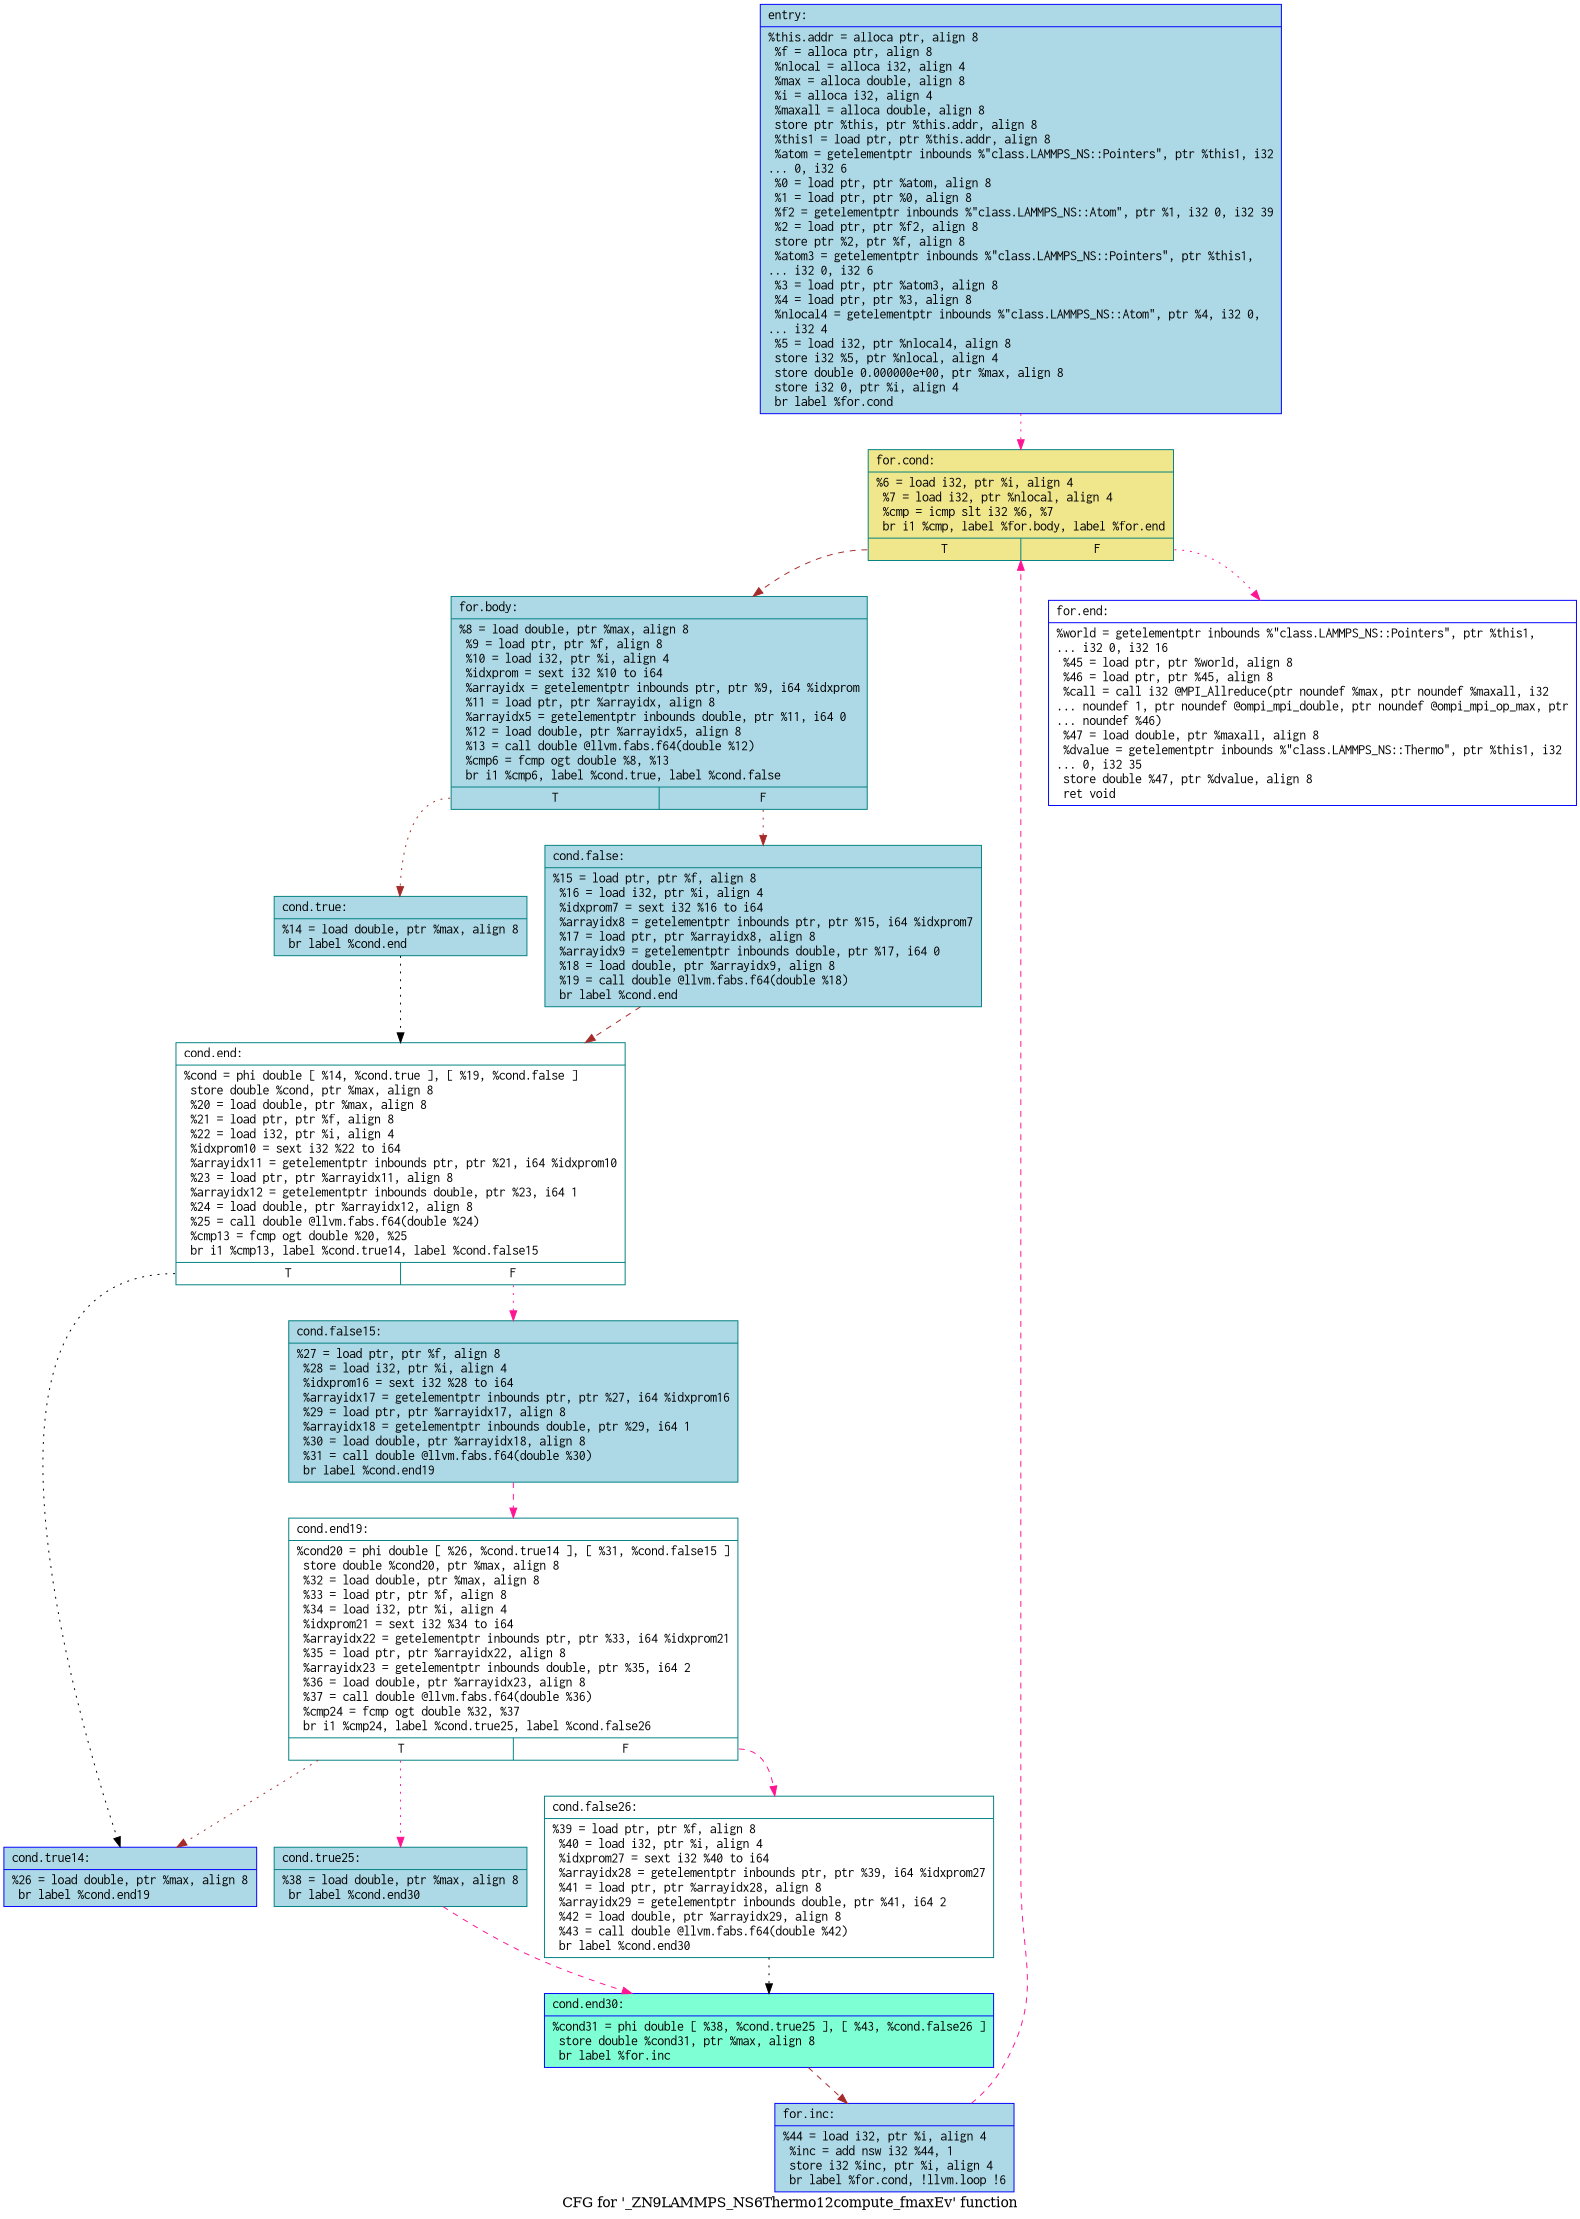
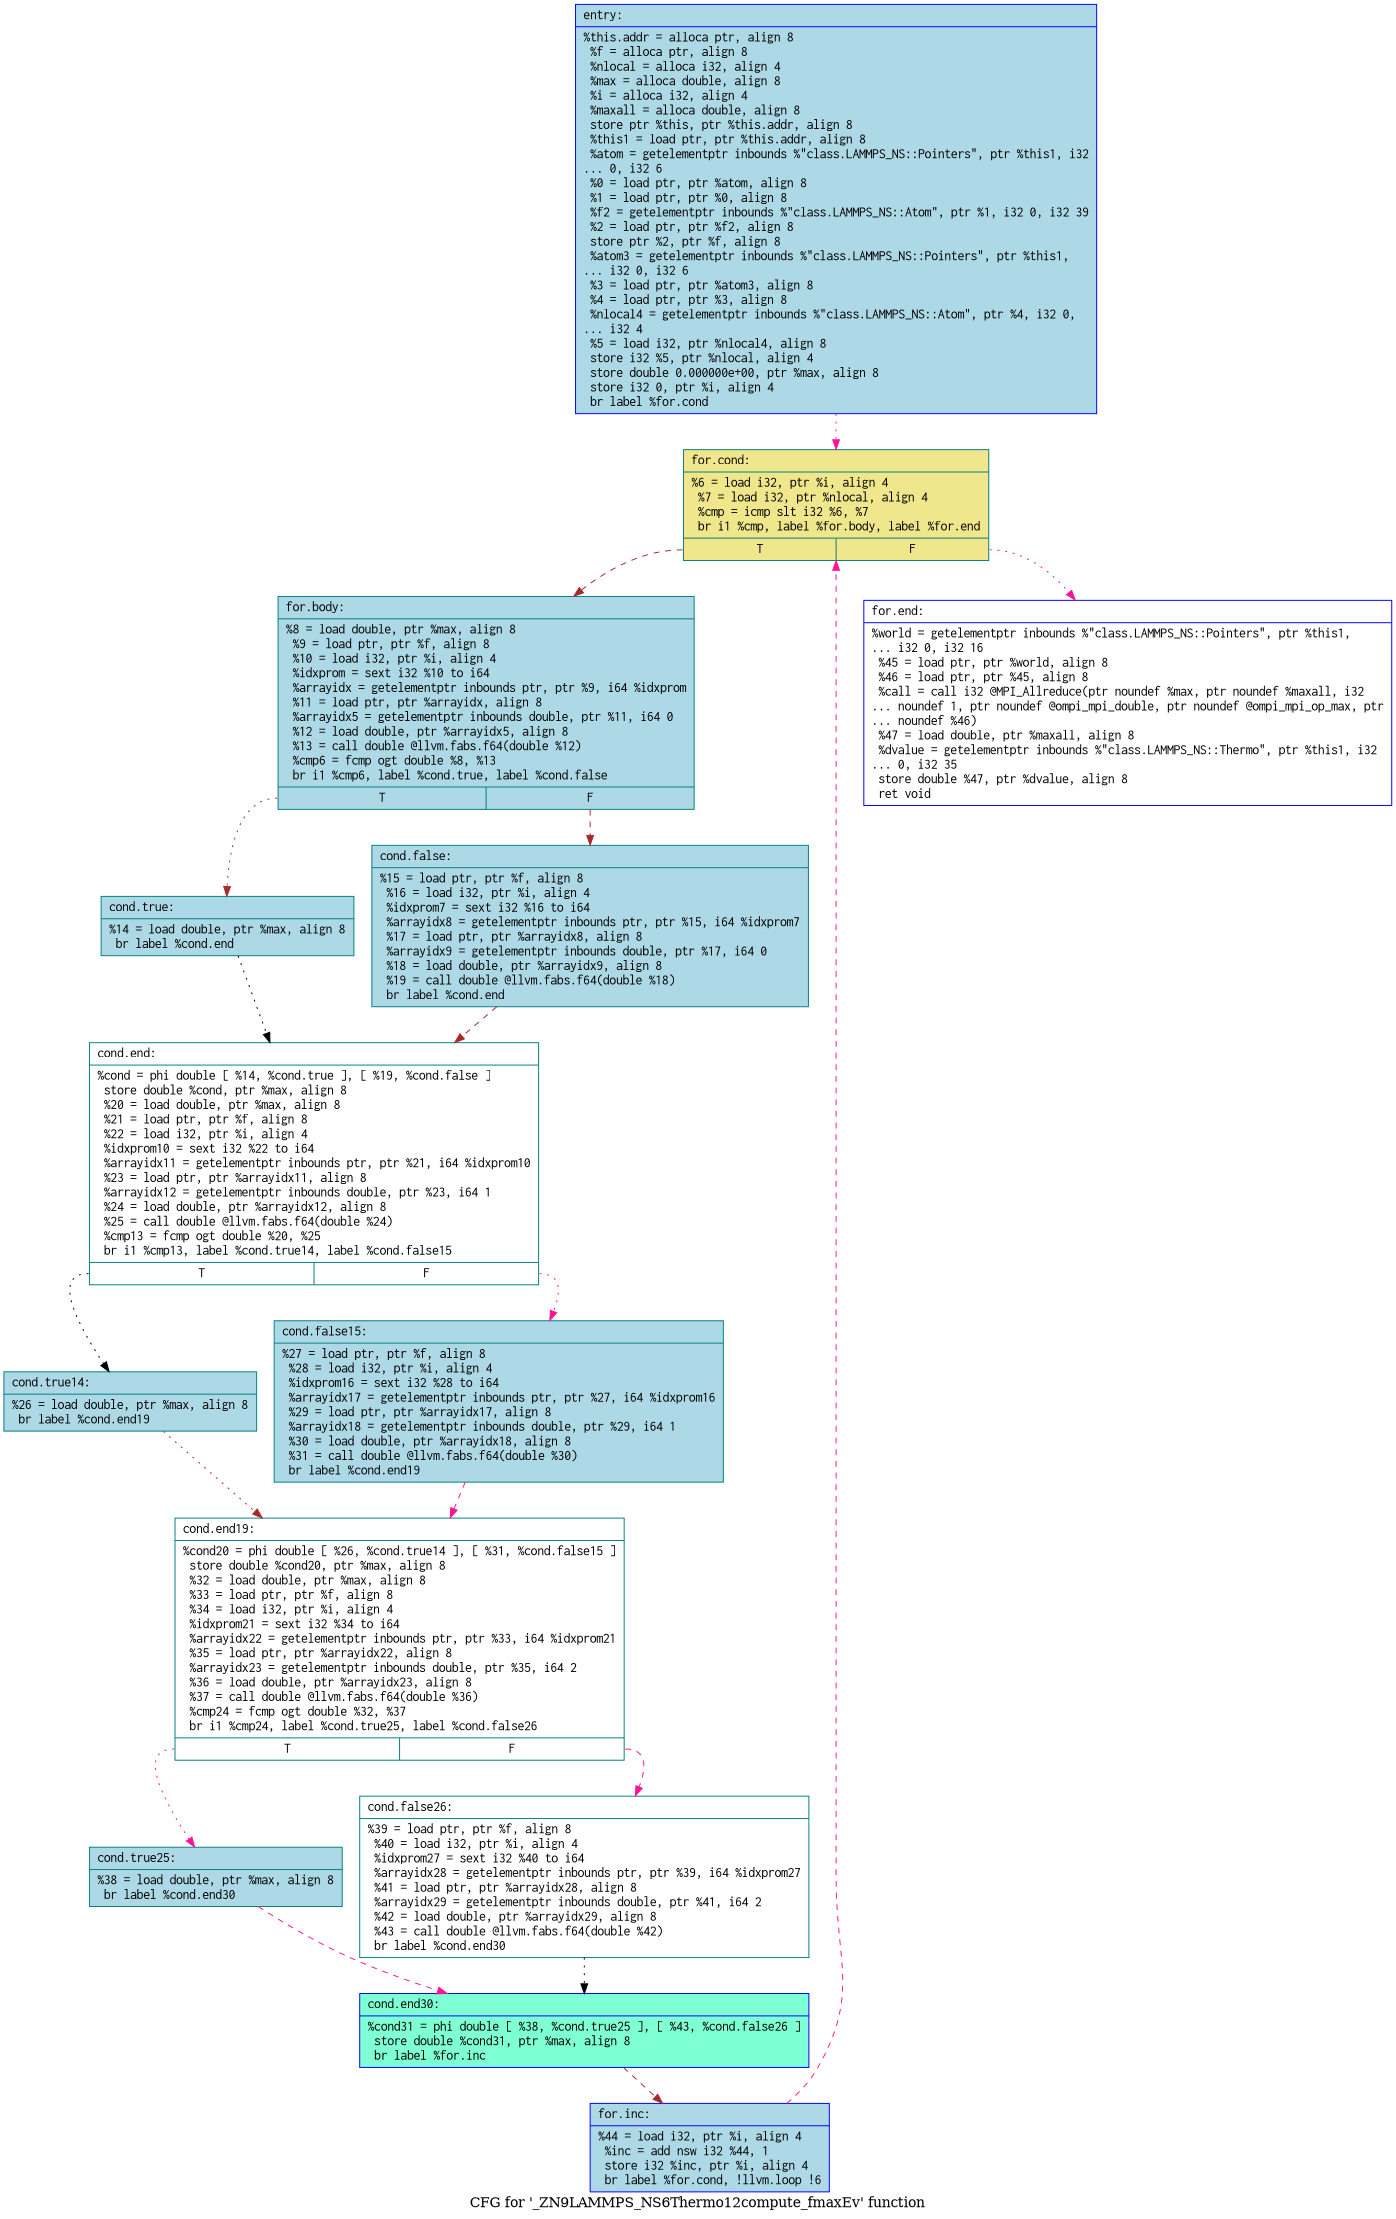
(763, 823) -> (590, 823)
(252, 1801) -> (209, 1471)
(130, 1877) -> (130, 1401)
